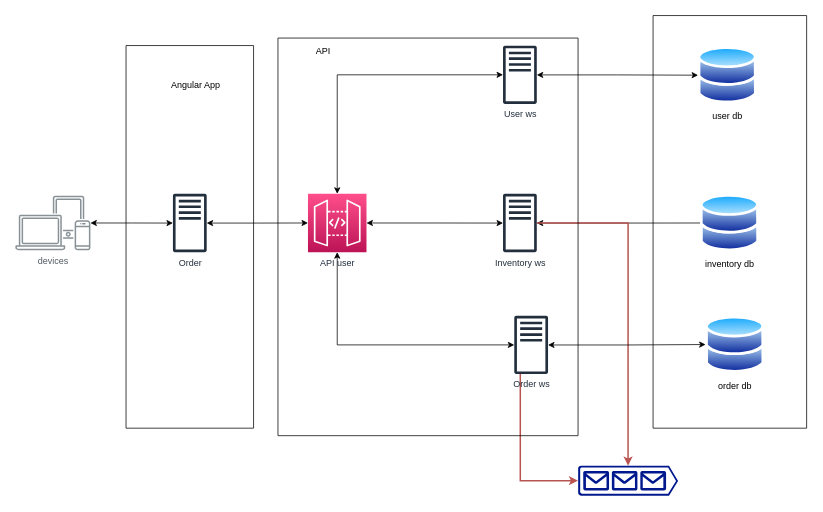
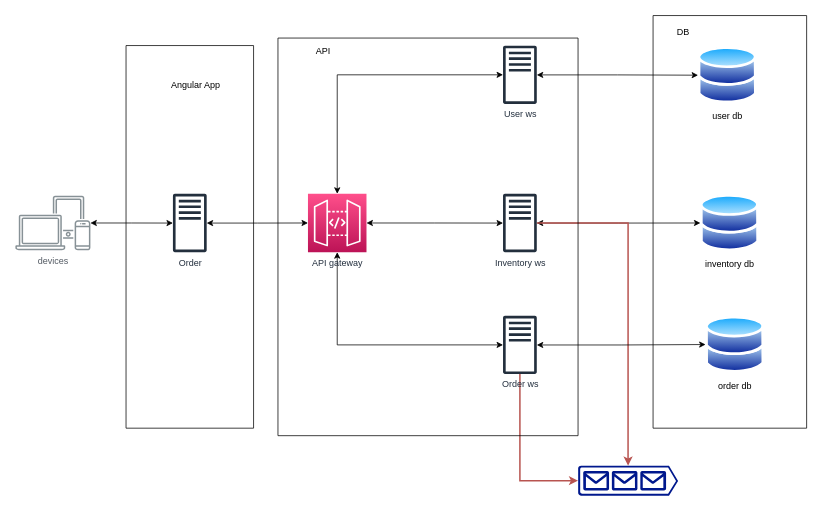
none -> (683, 33)
(696, 223) -> (693, 223)
(338, 263) -> (338, 263)
(531, 345) -> (520, 345)
